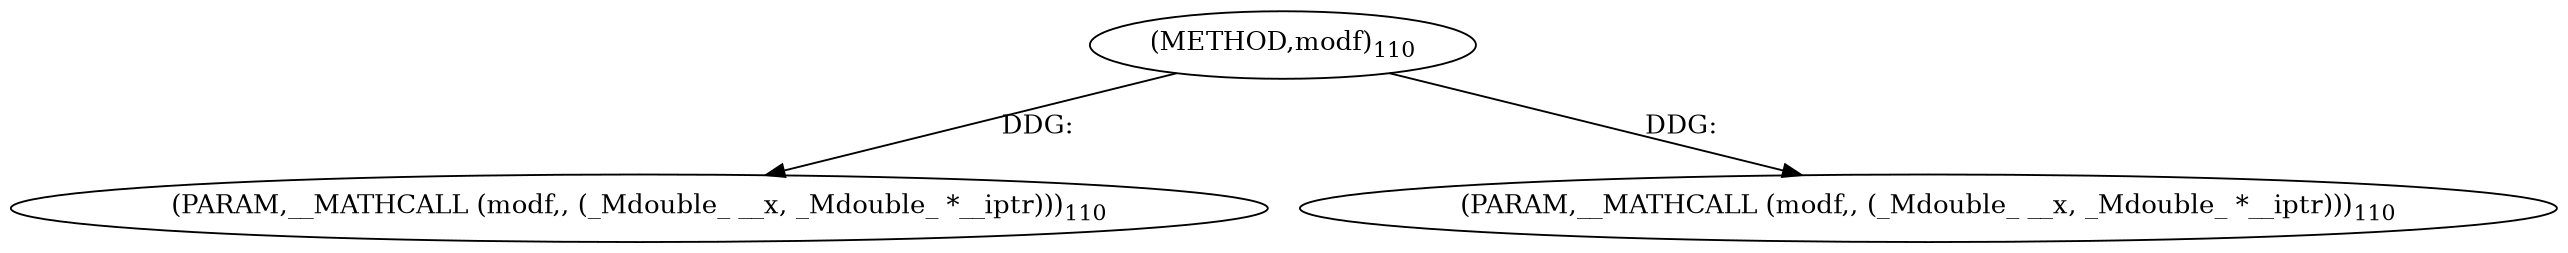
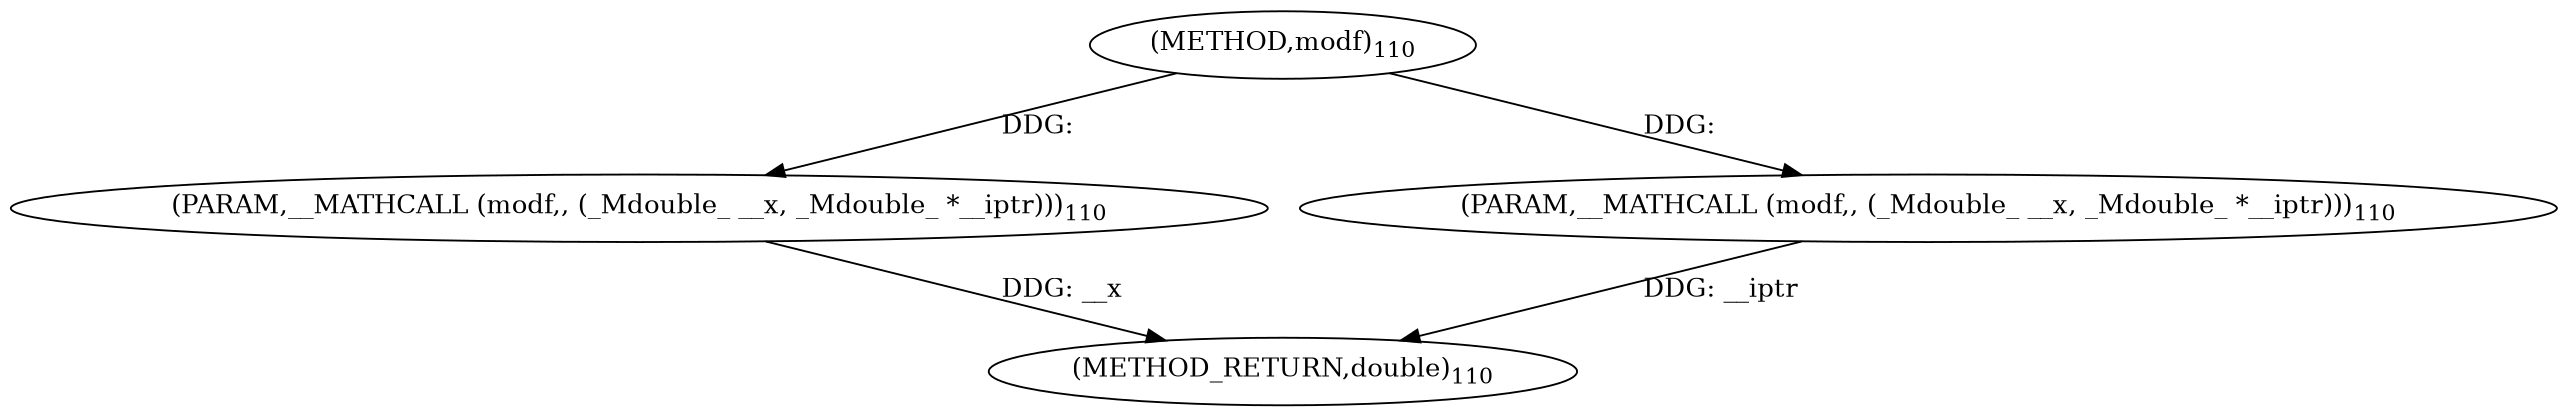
none -> (1283, 372)
